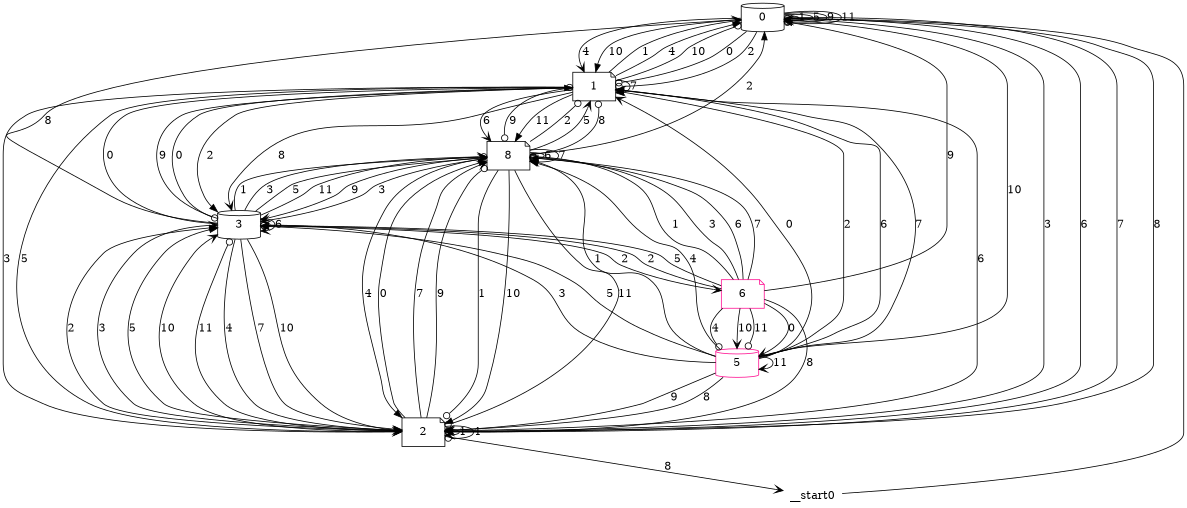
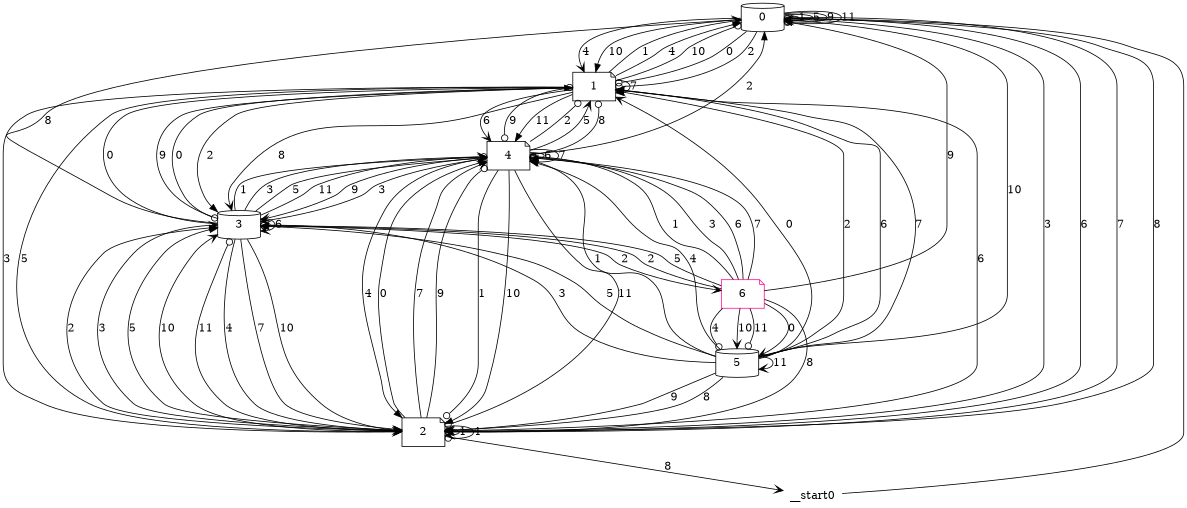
(508, 156) -> (508, 156)
(737, 363) -> (737, 363)
